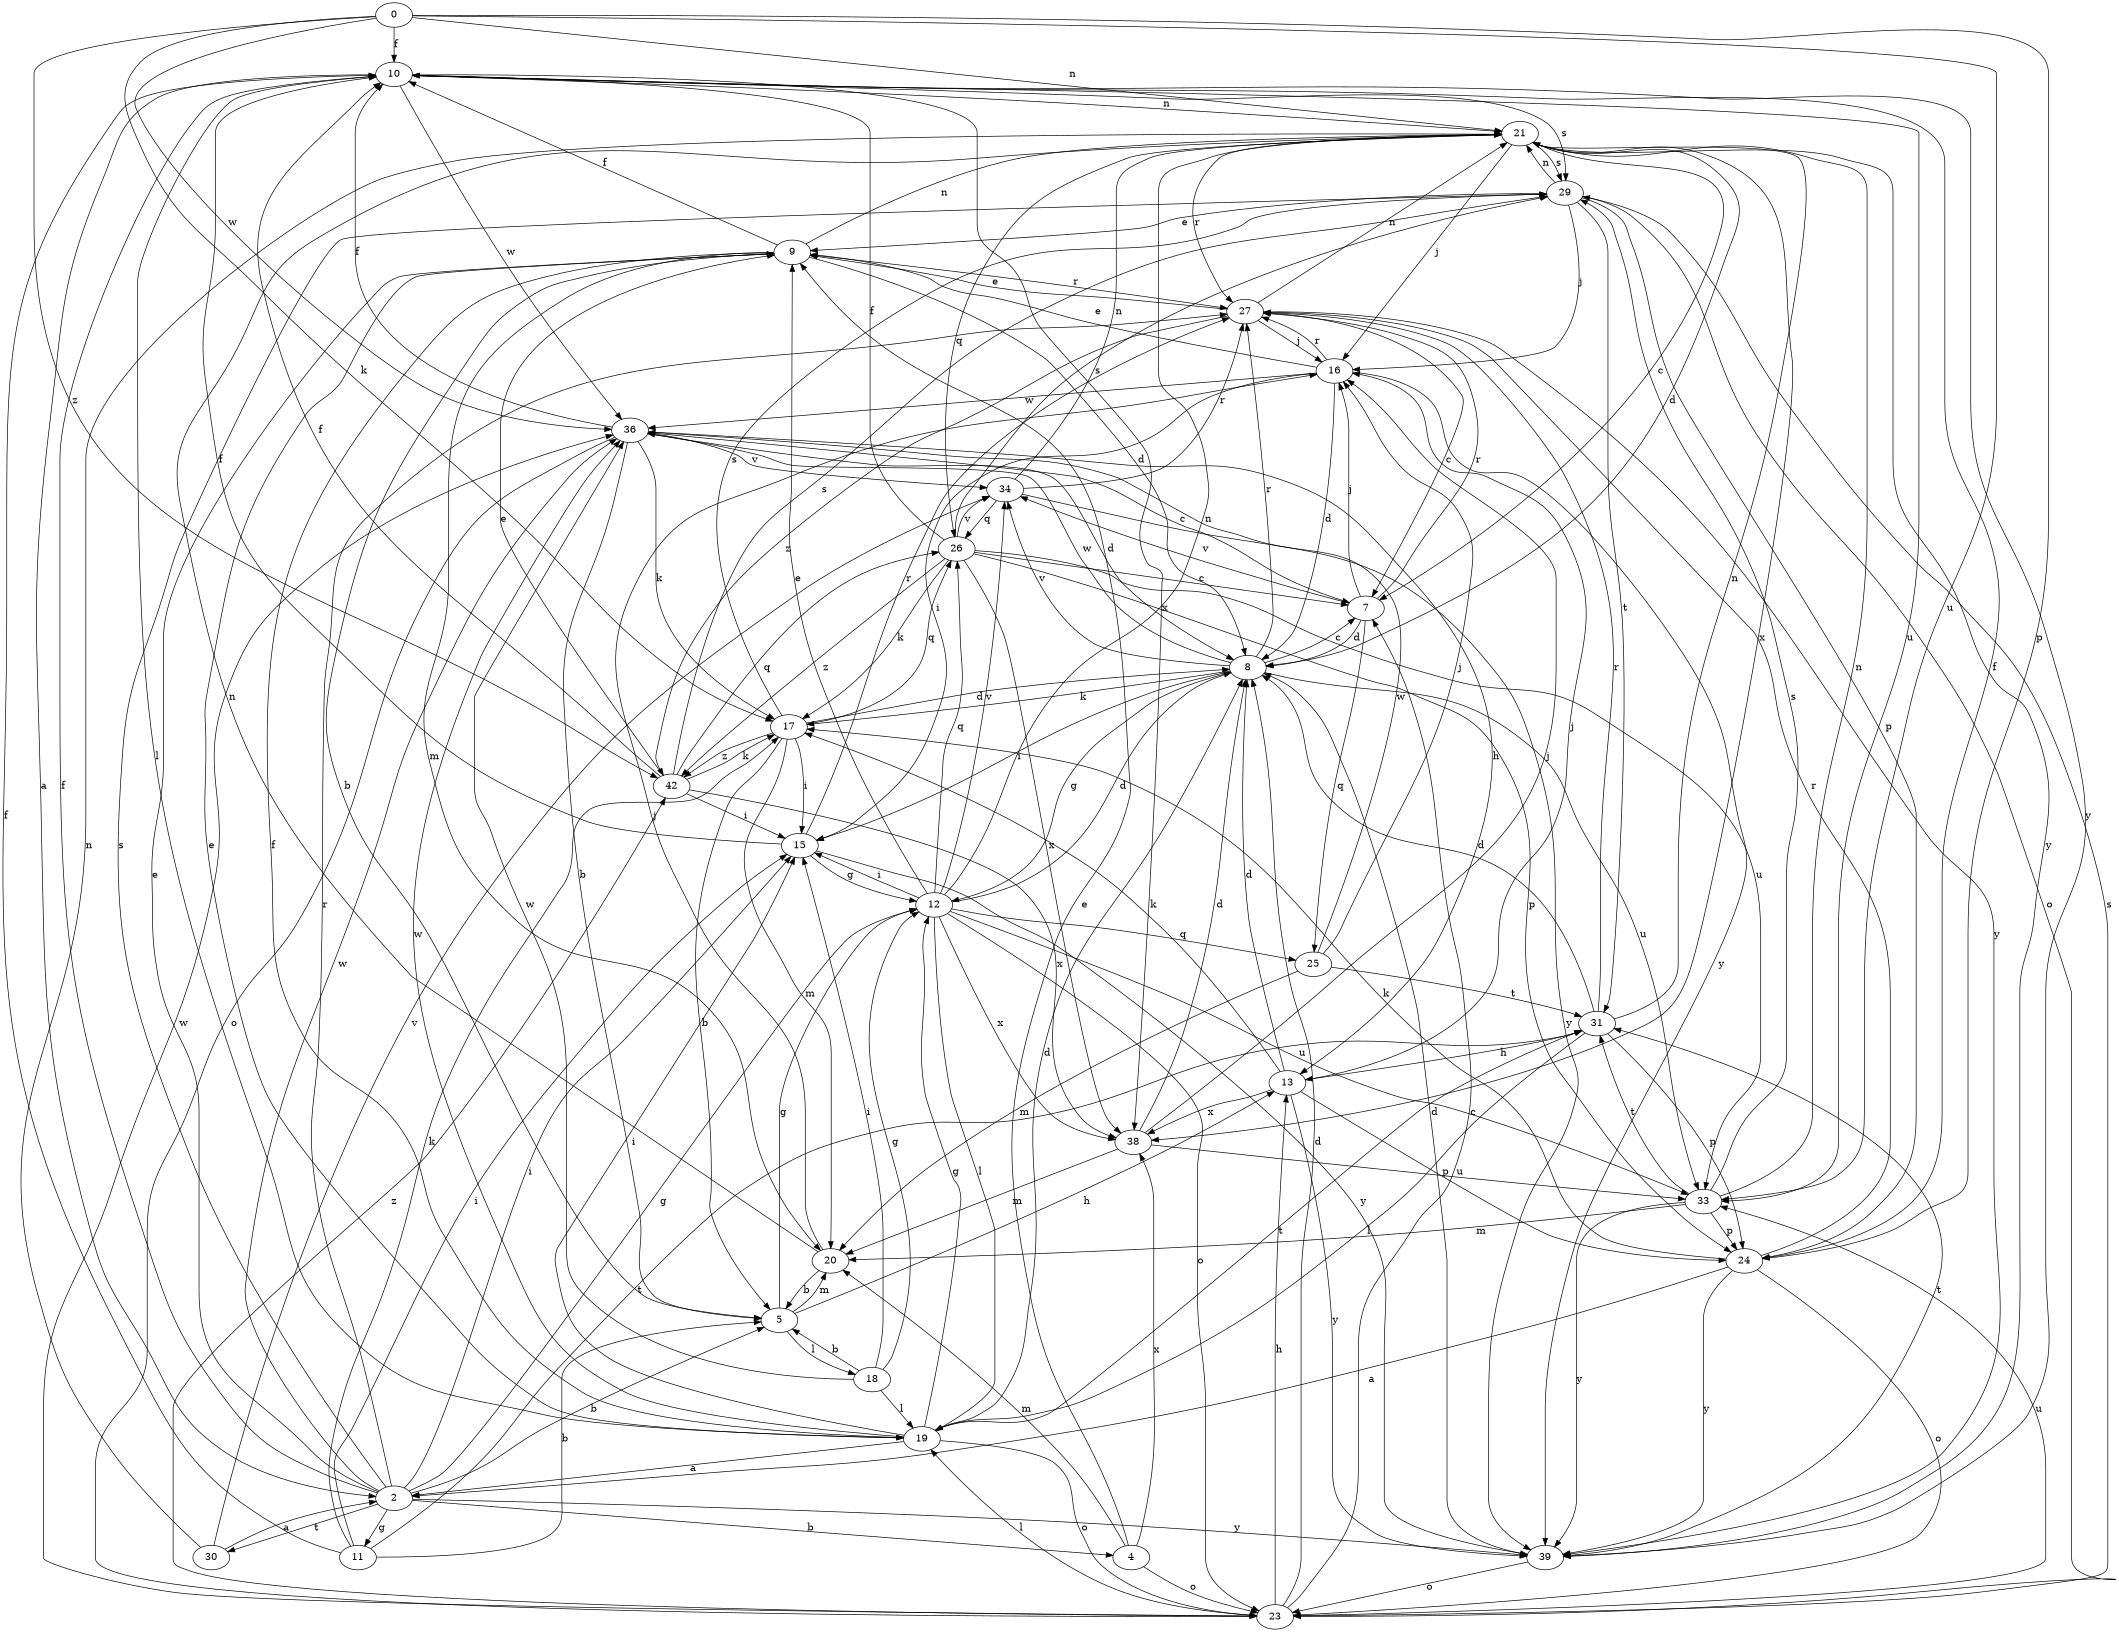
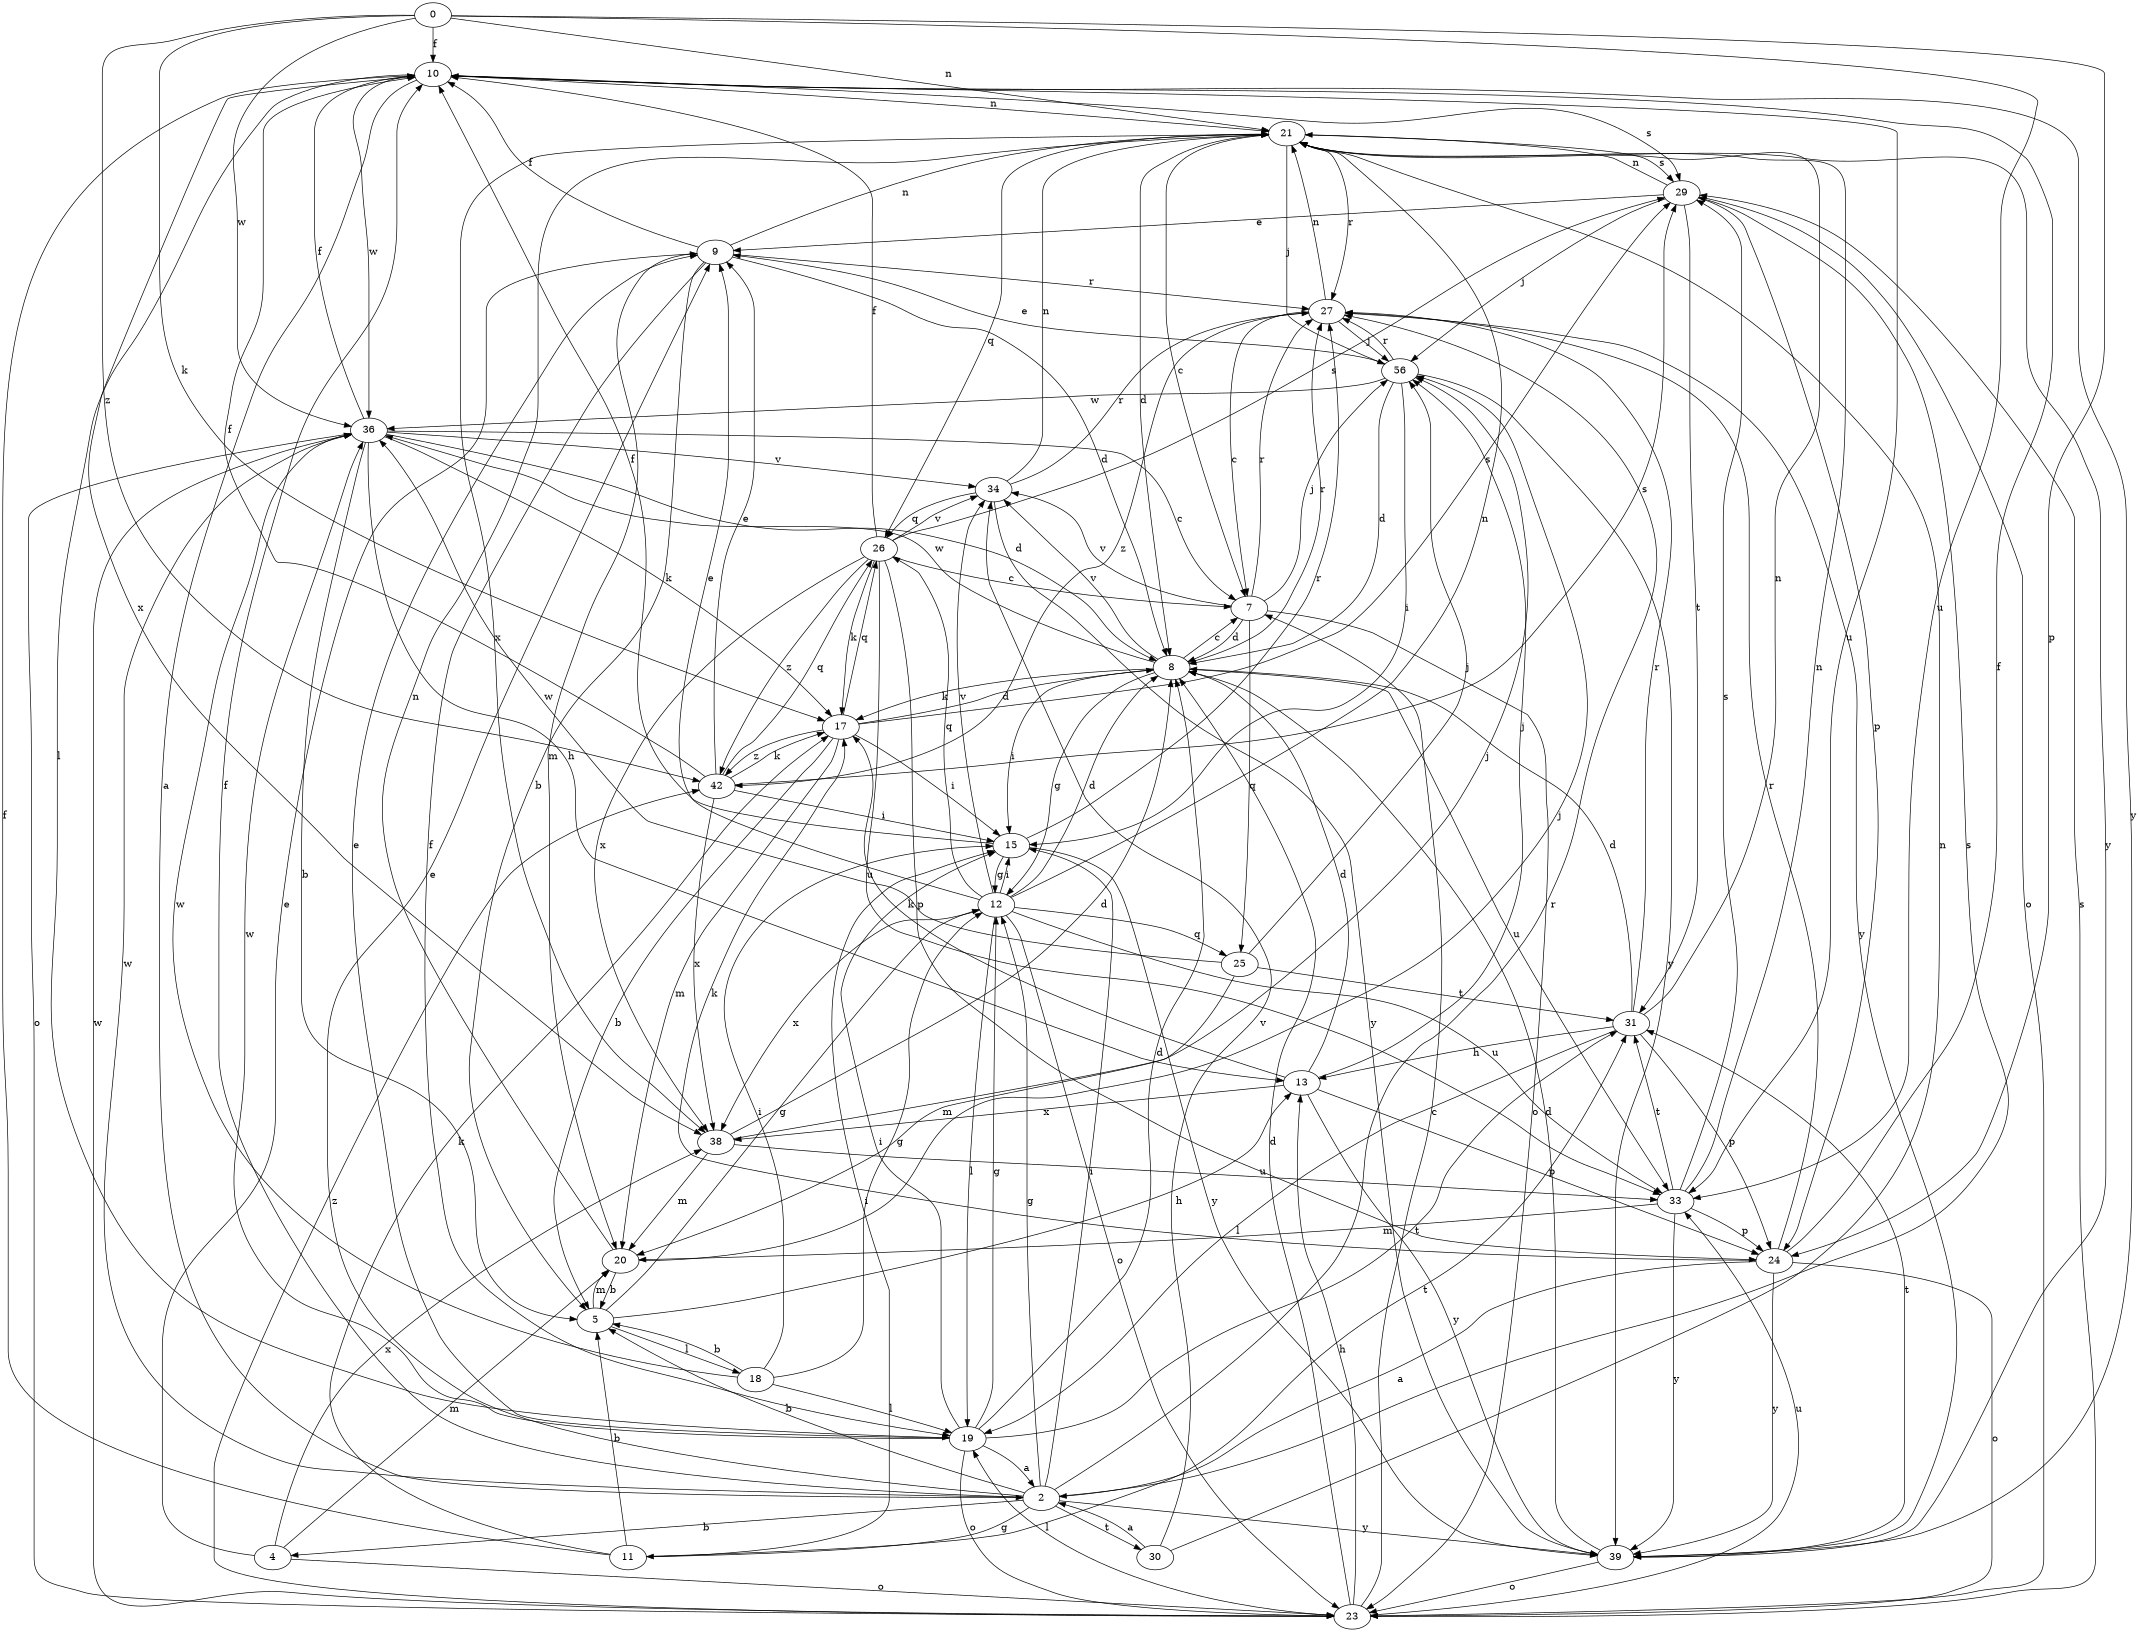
(1021, 291) -> none
(1334, 371) -> (1400, 371)
none -> (1542, 979)
